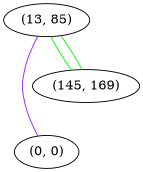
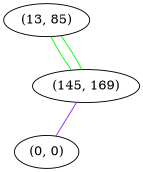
(22, 86) -> (66, 119)
